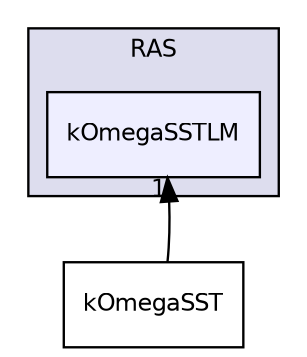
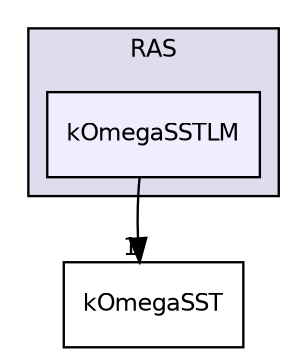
(169, 232) -> (138, 211)
